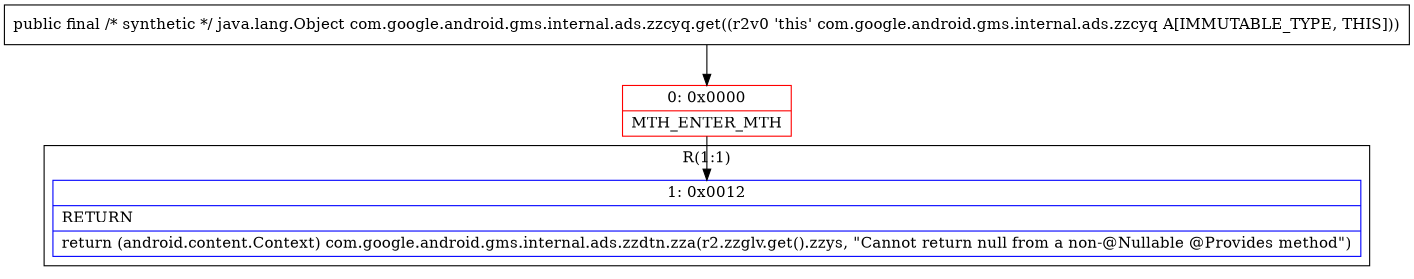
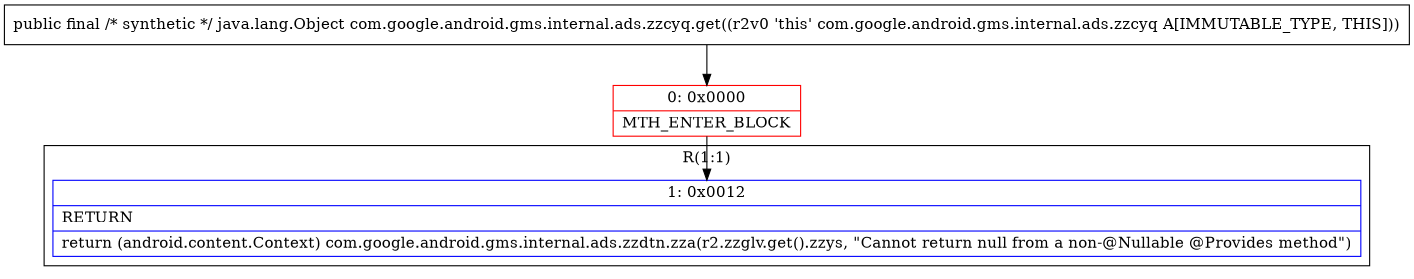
(707, 123) -> (707, 123)
